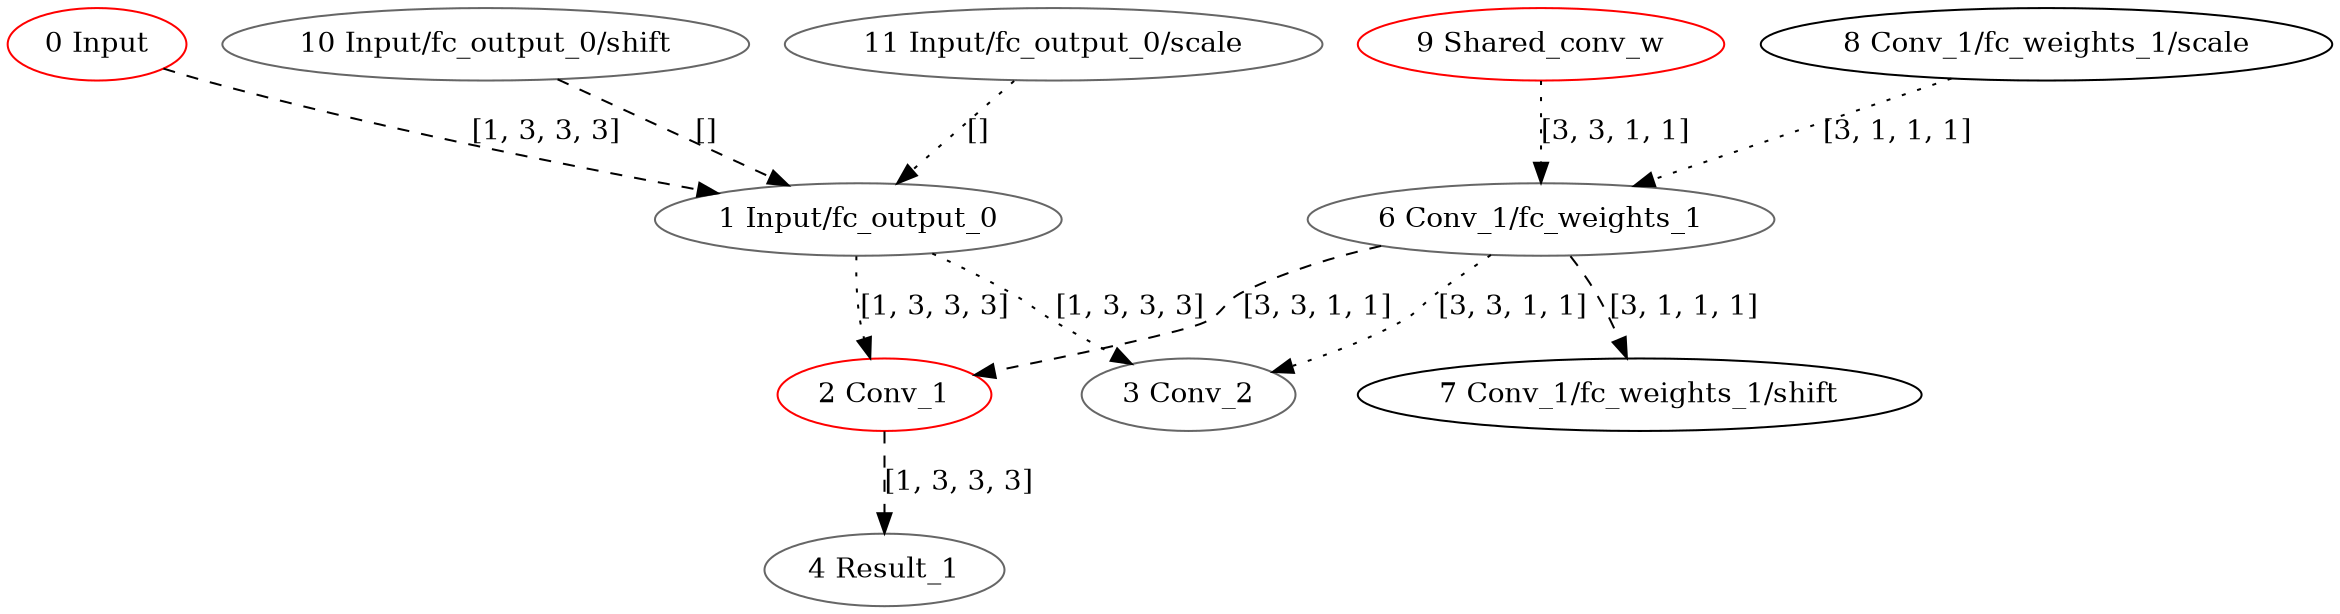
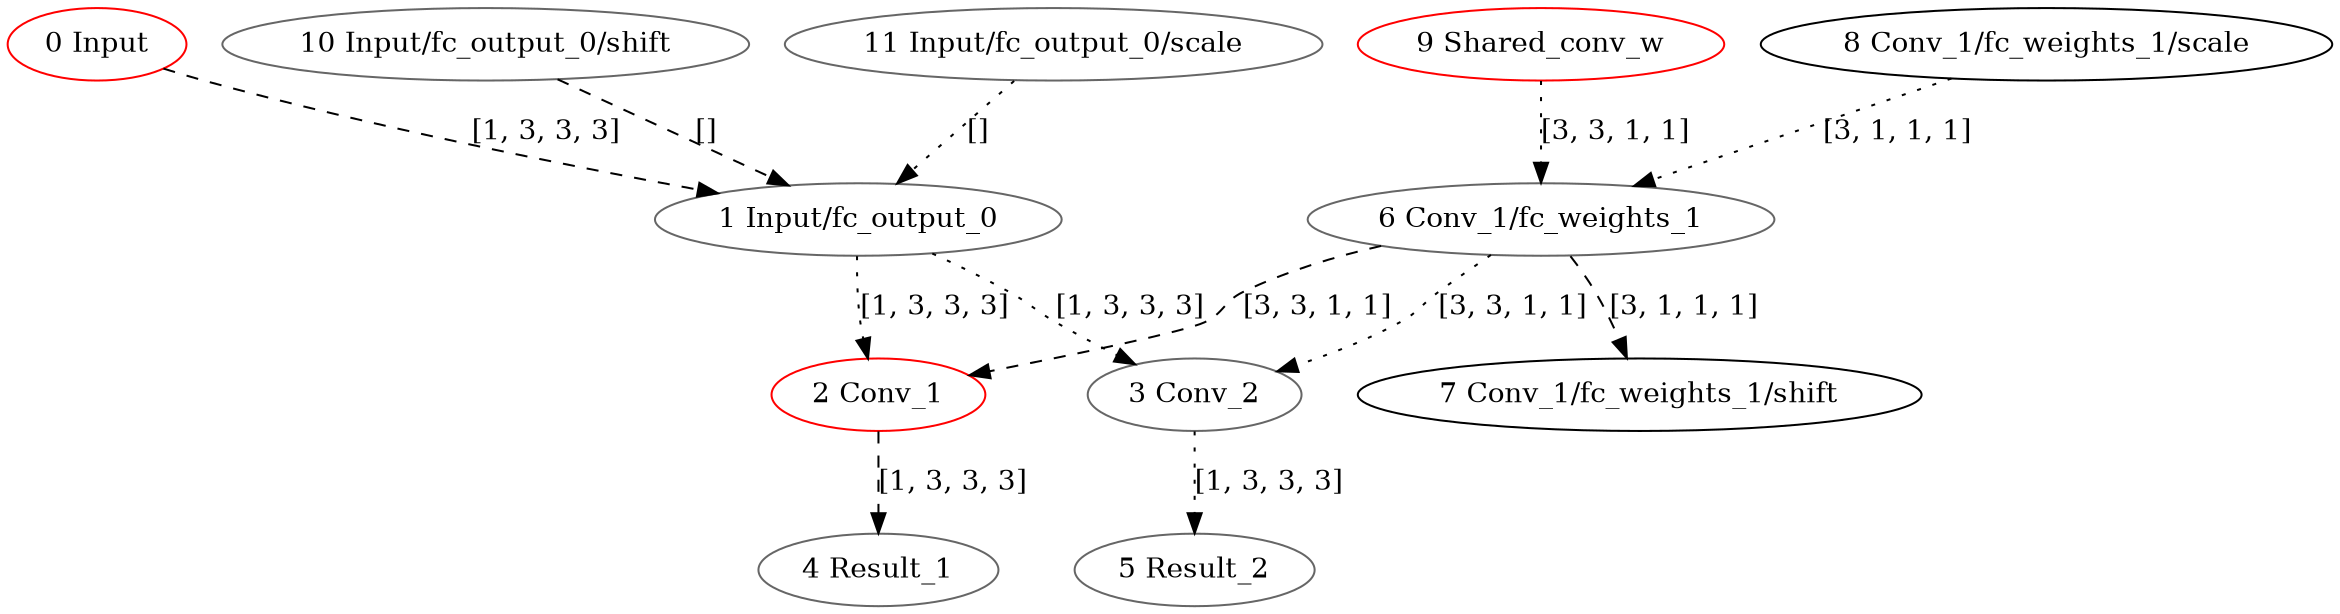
none -> (1195, 570)
